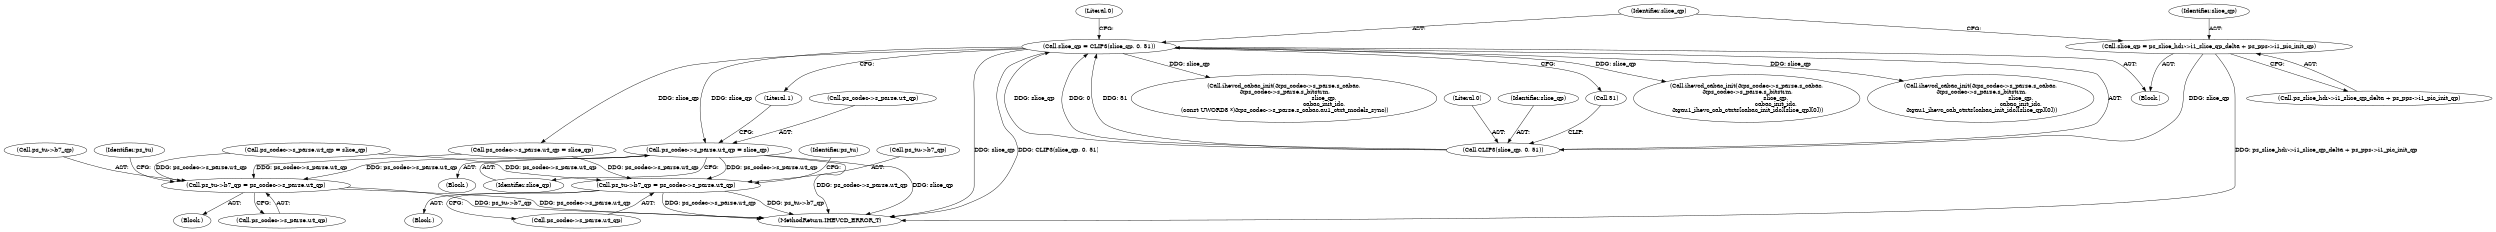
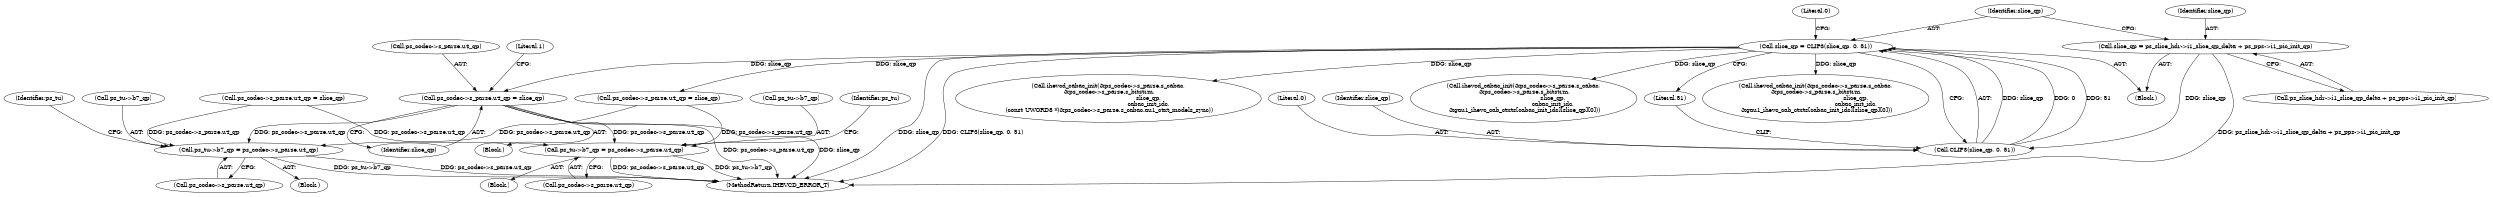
(903, 56) -> (1931, 74)
(1606, 98) -> (1670, 98)
